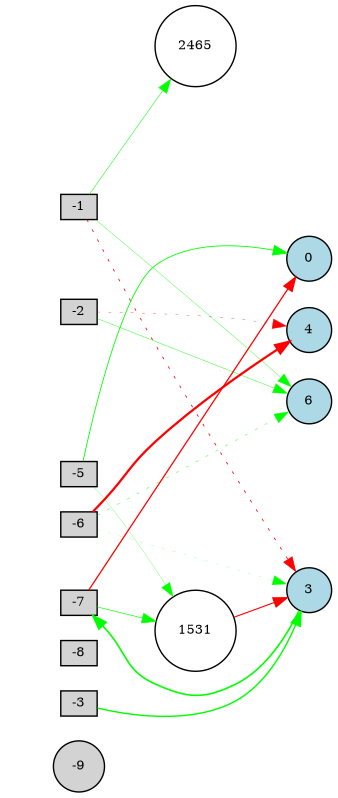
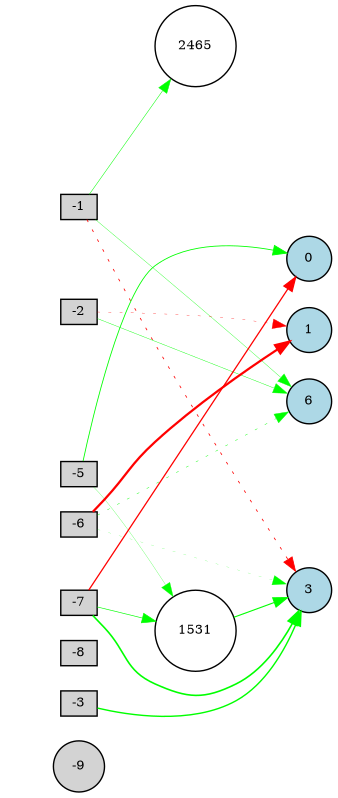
(309, 330) -> (309, 330)
(254, 610) -> (254, 610)
(205, 695) -> (191, 695)
